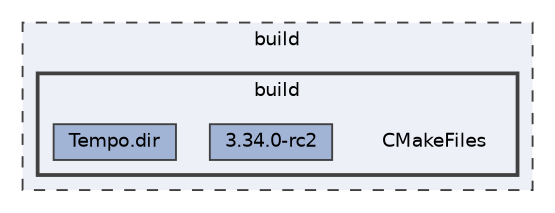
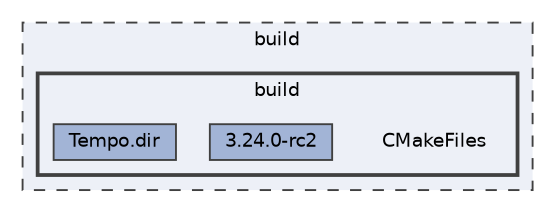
(271, 142) -> (271, 142)
